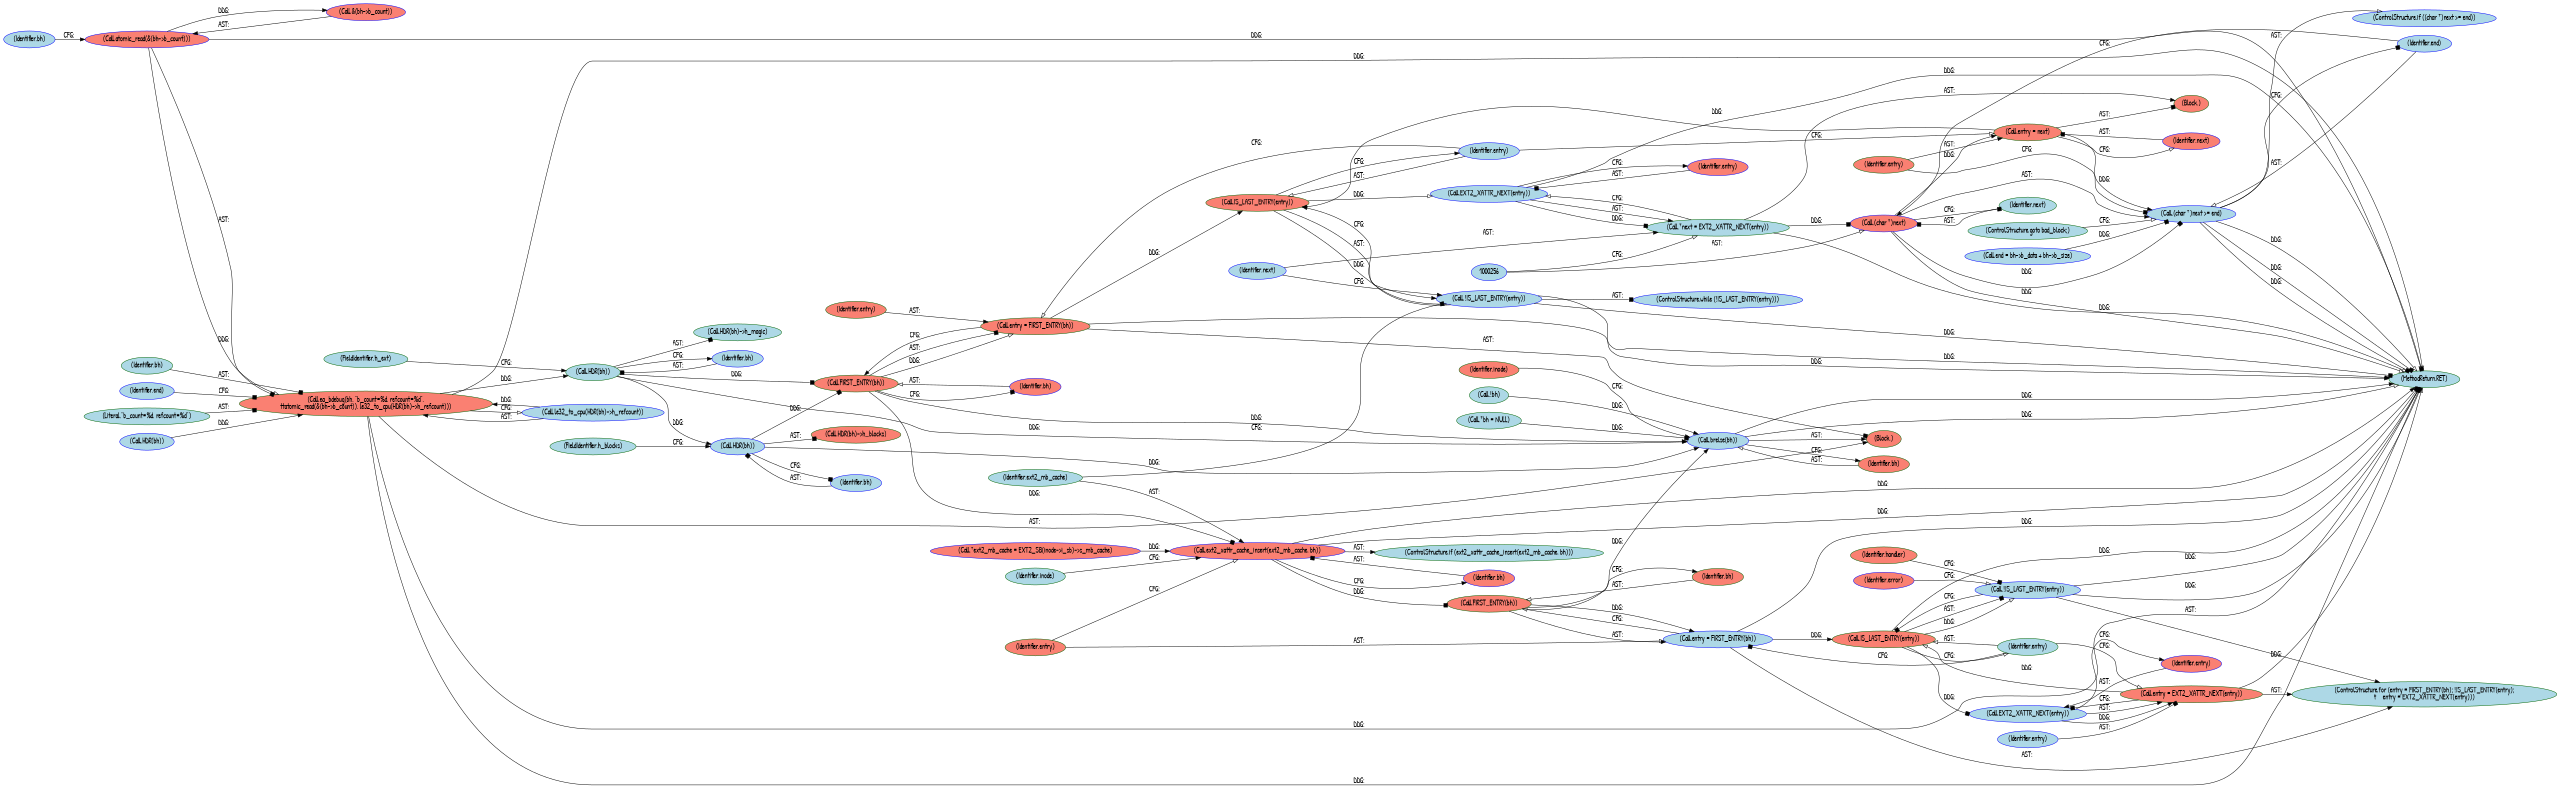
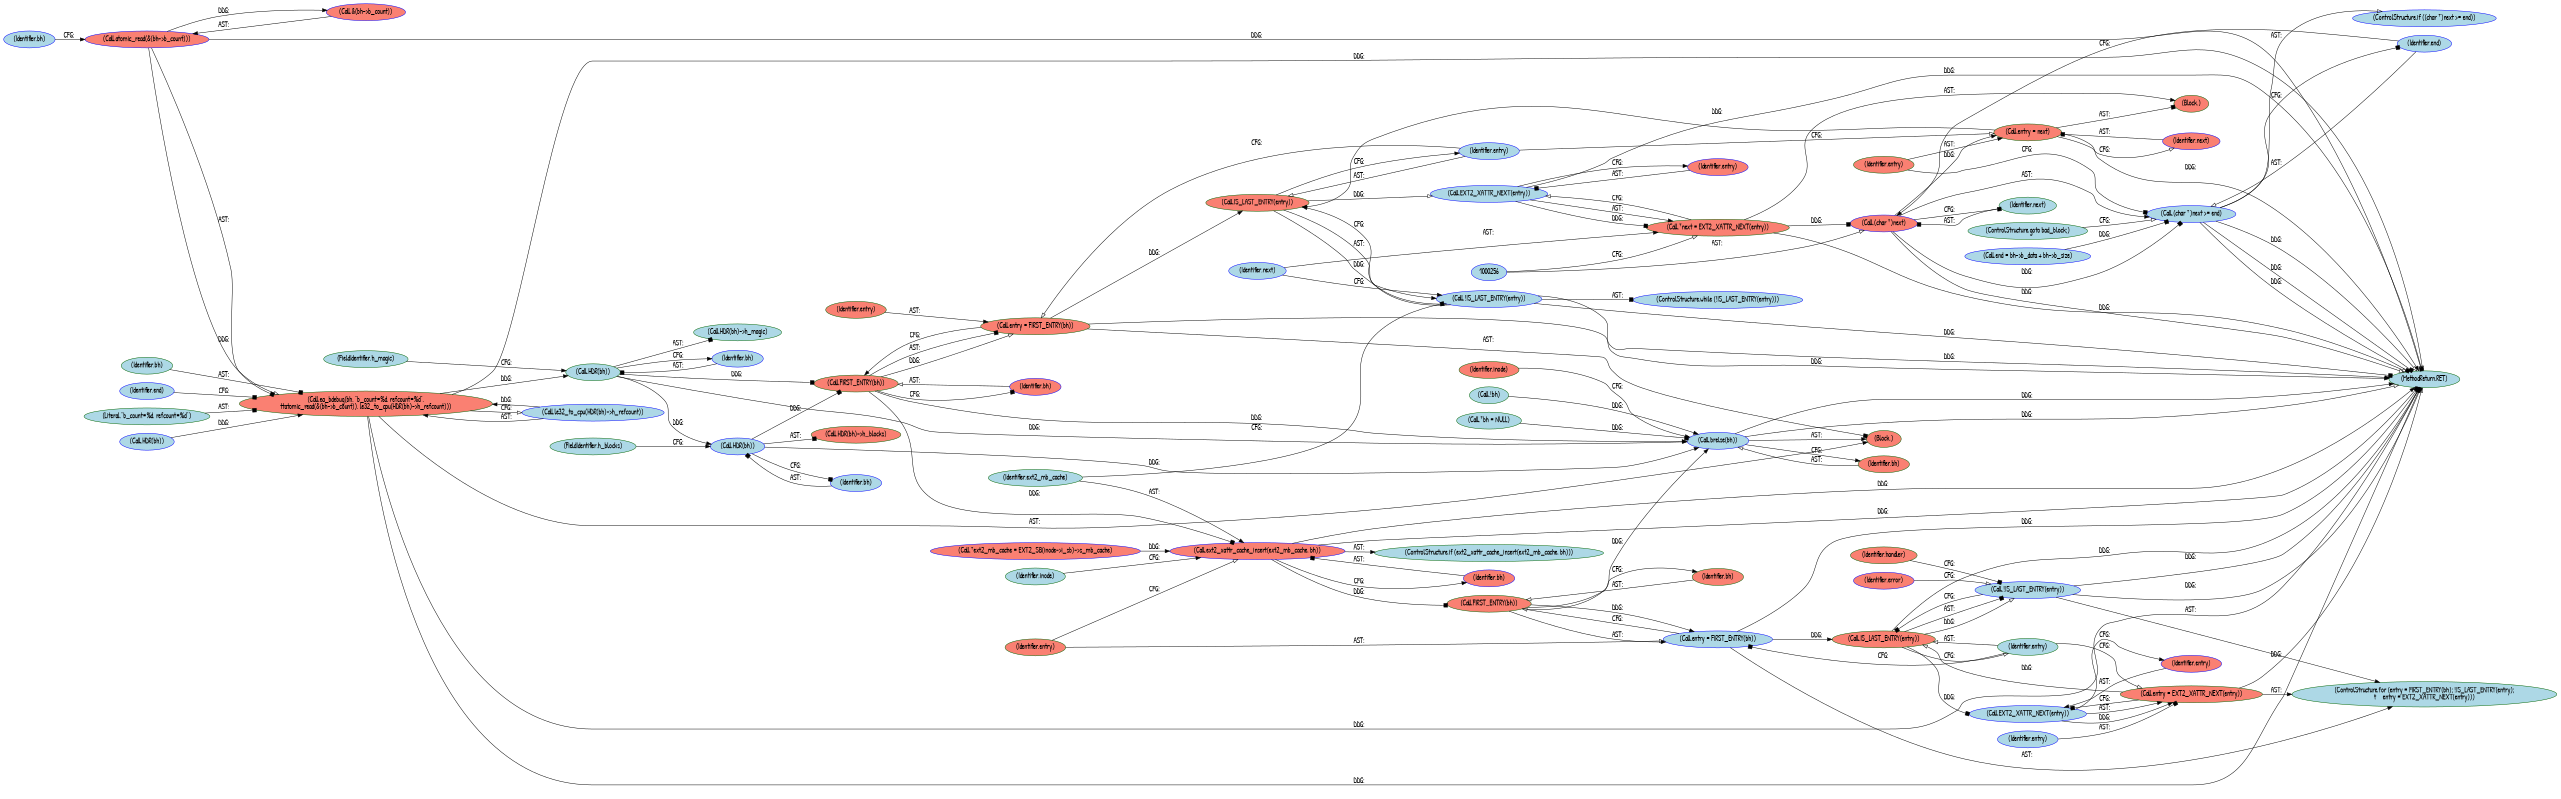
(2098, 182) -> (2266, 204)
(1718, 228) -> (1718, 228)
(366, 359) -> (366, 359)
